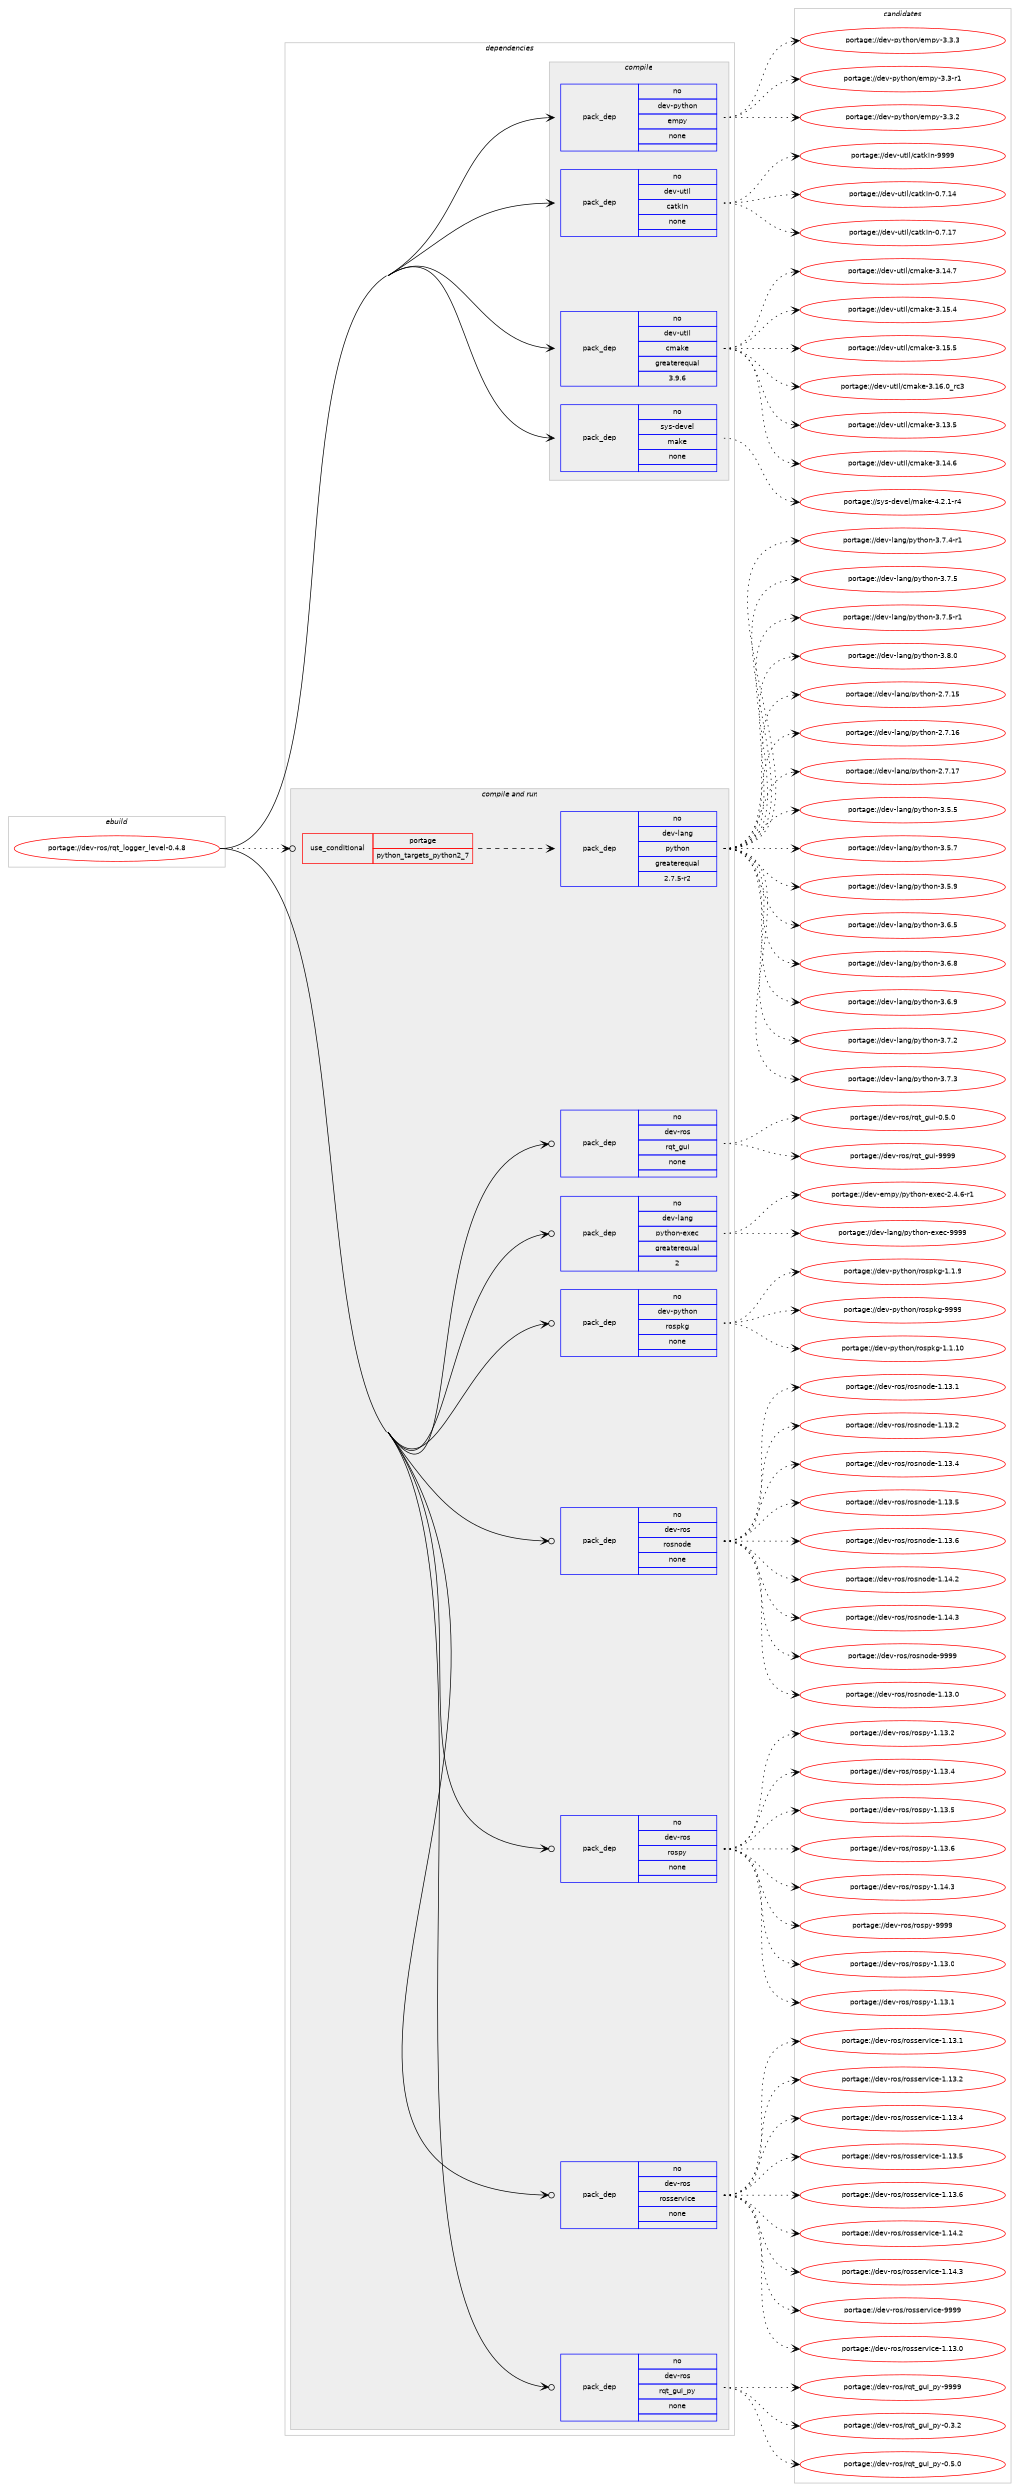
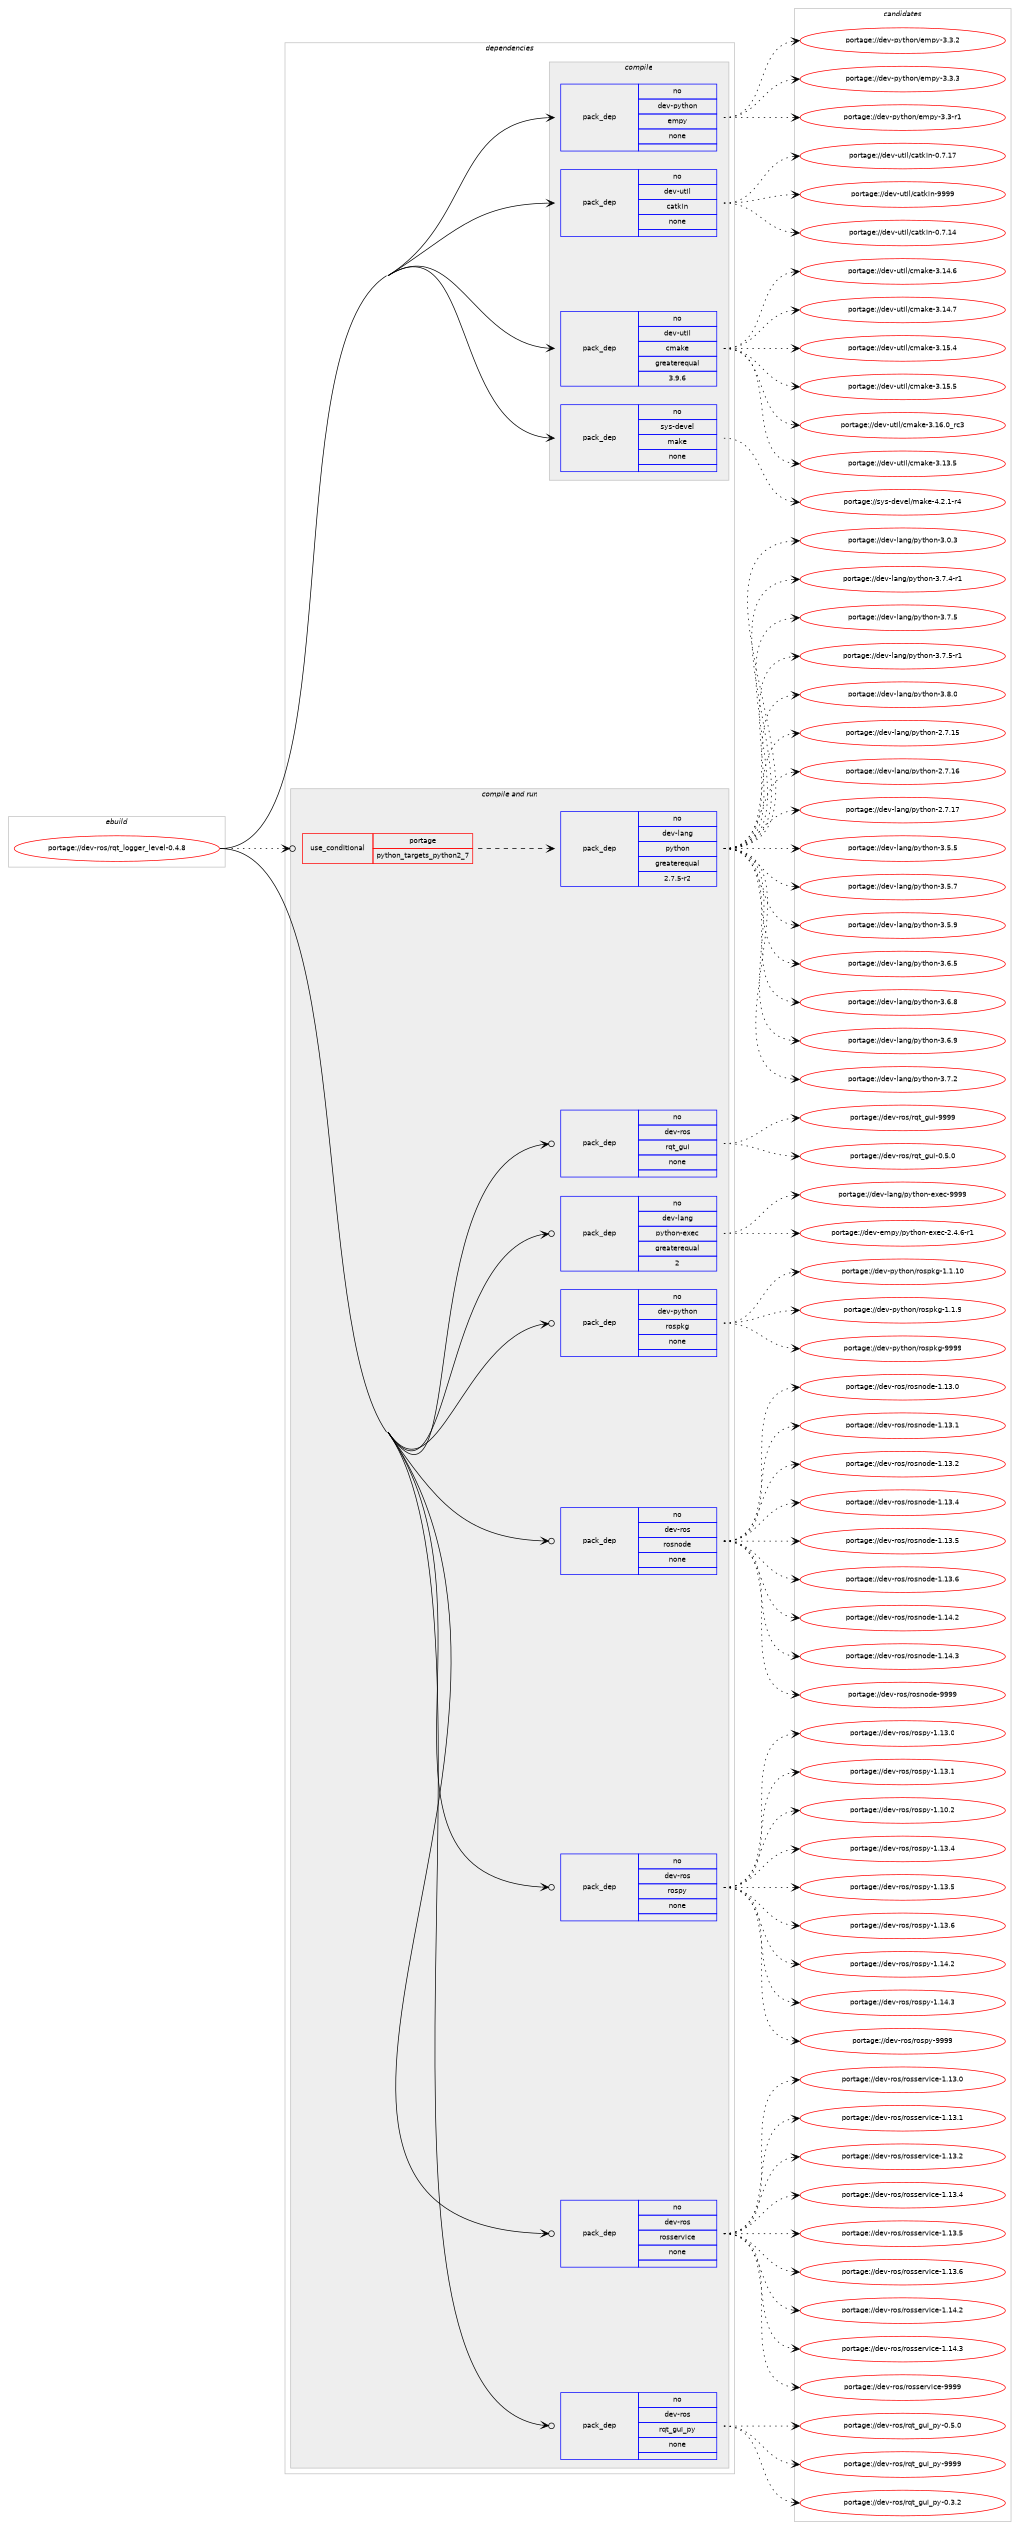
(903, 1079) -> (903, 541)
(903, 1734) -> (903, 1810)
none -> (903, 1964)
